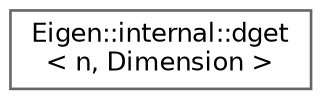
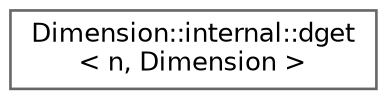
(161, 50) -> (193, 50)
